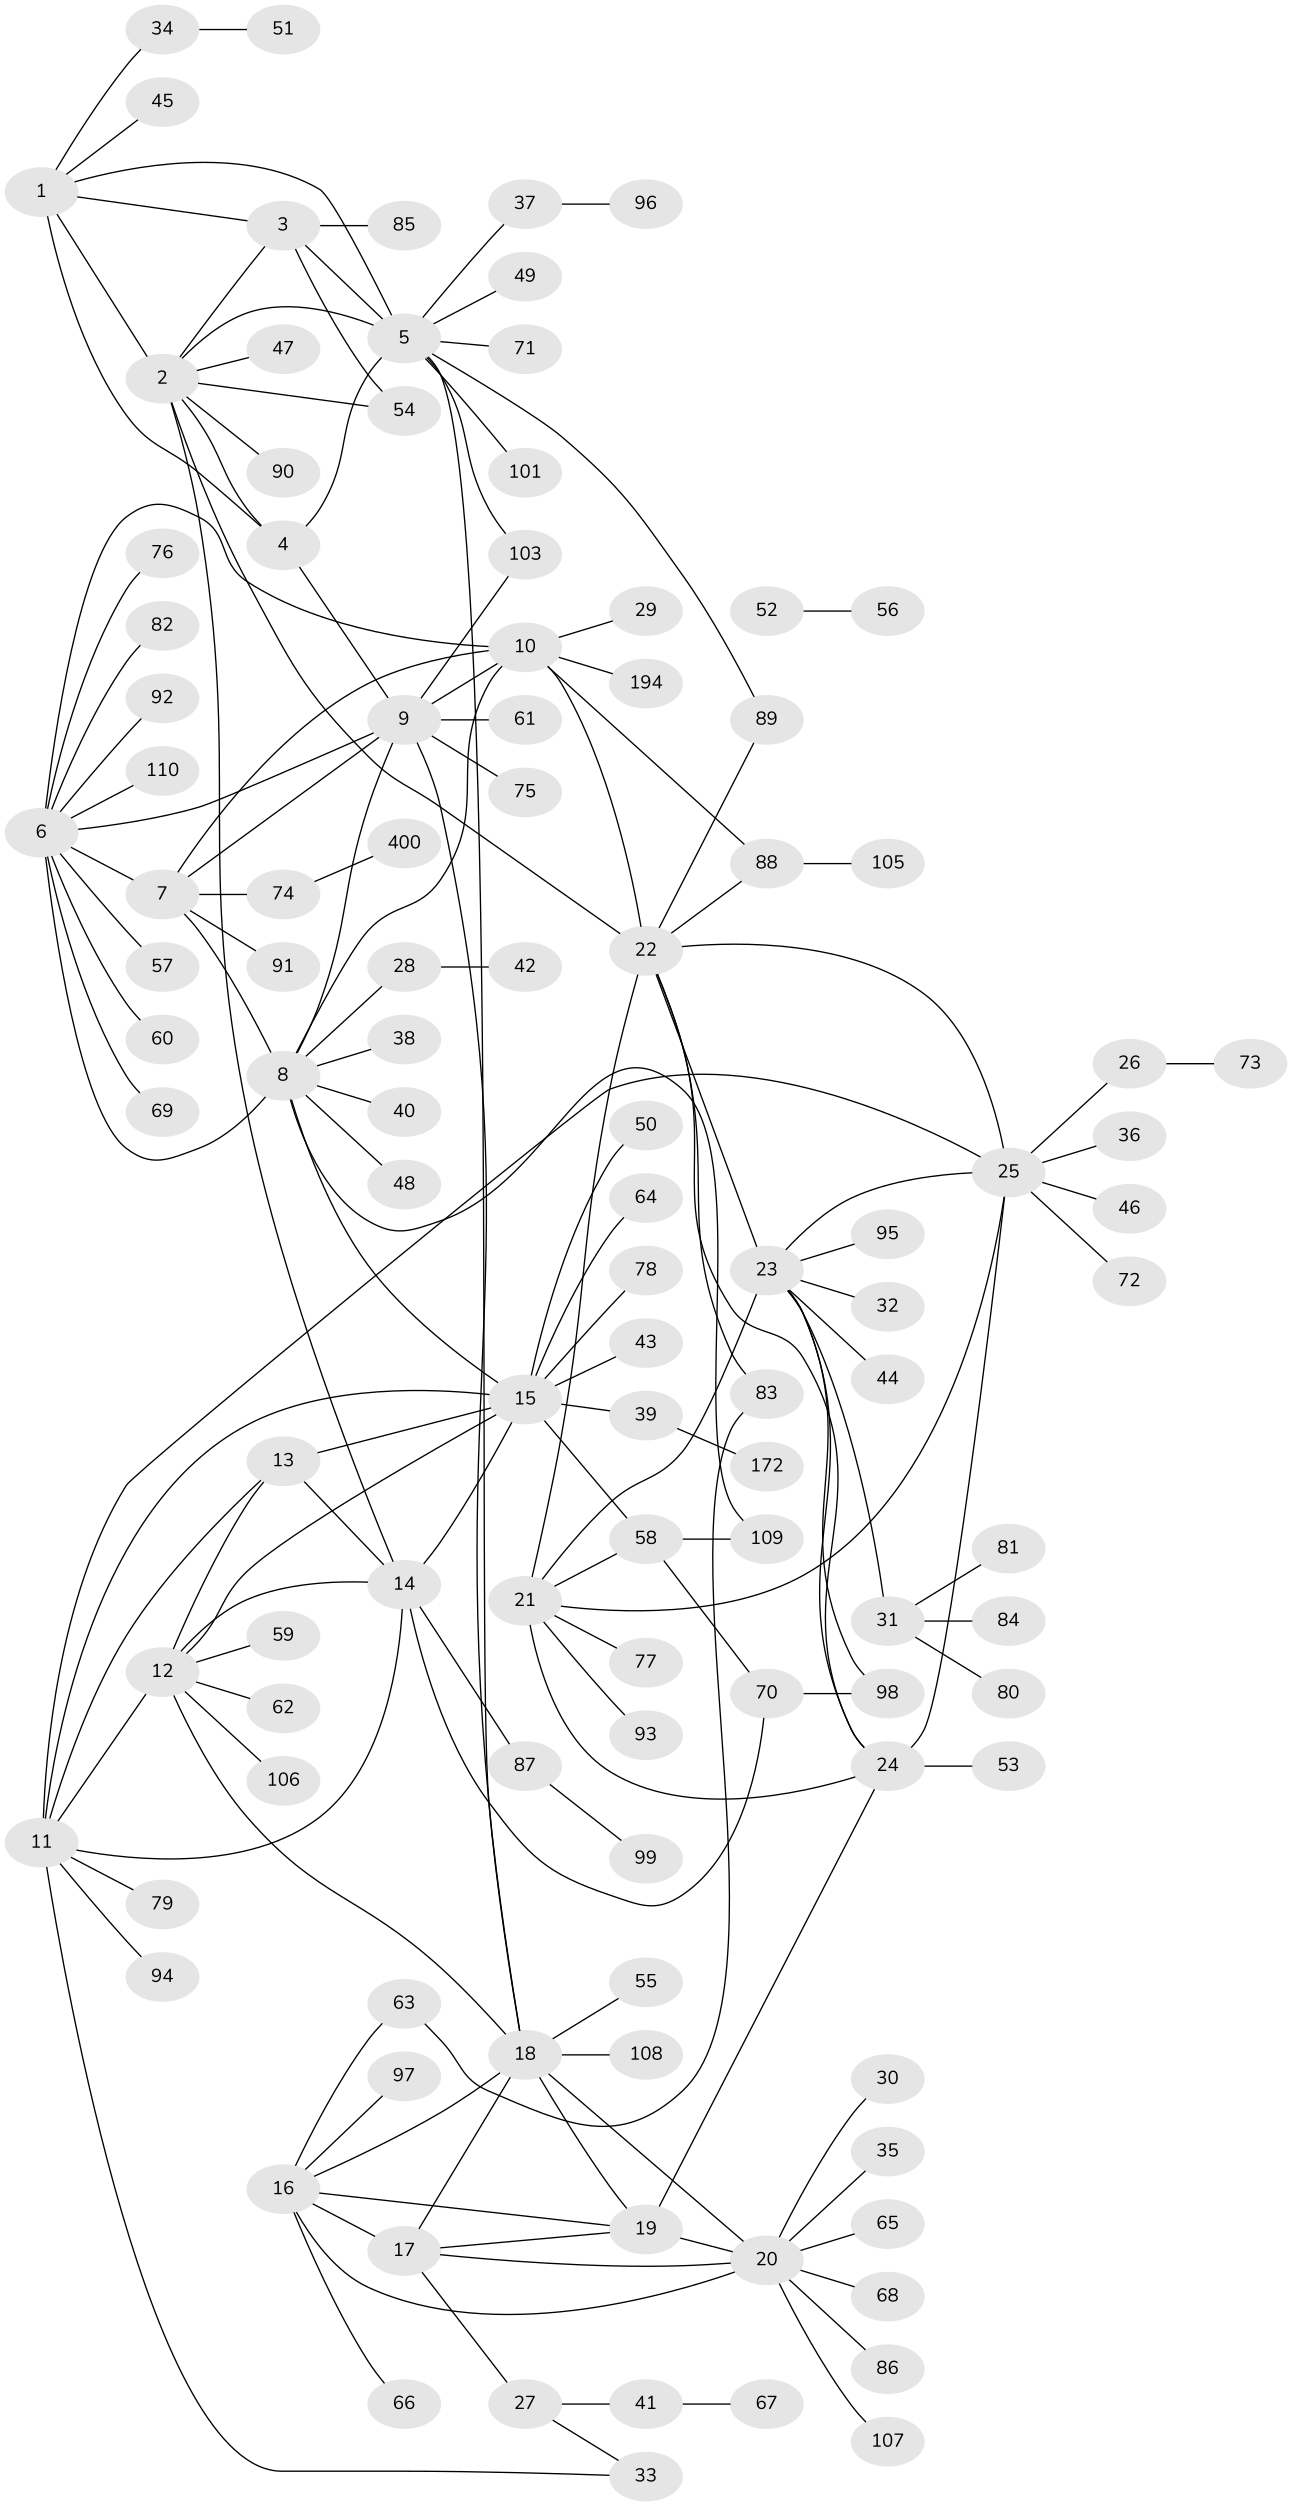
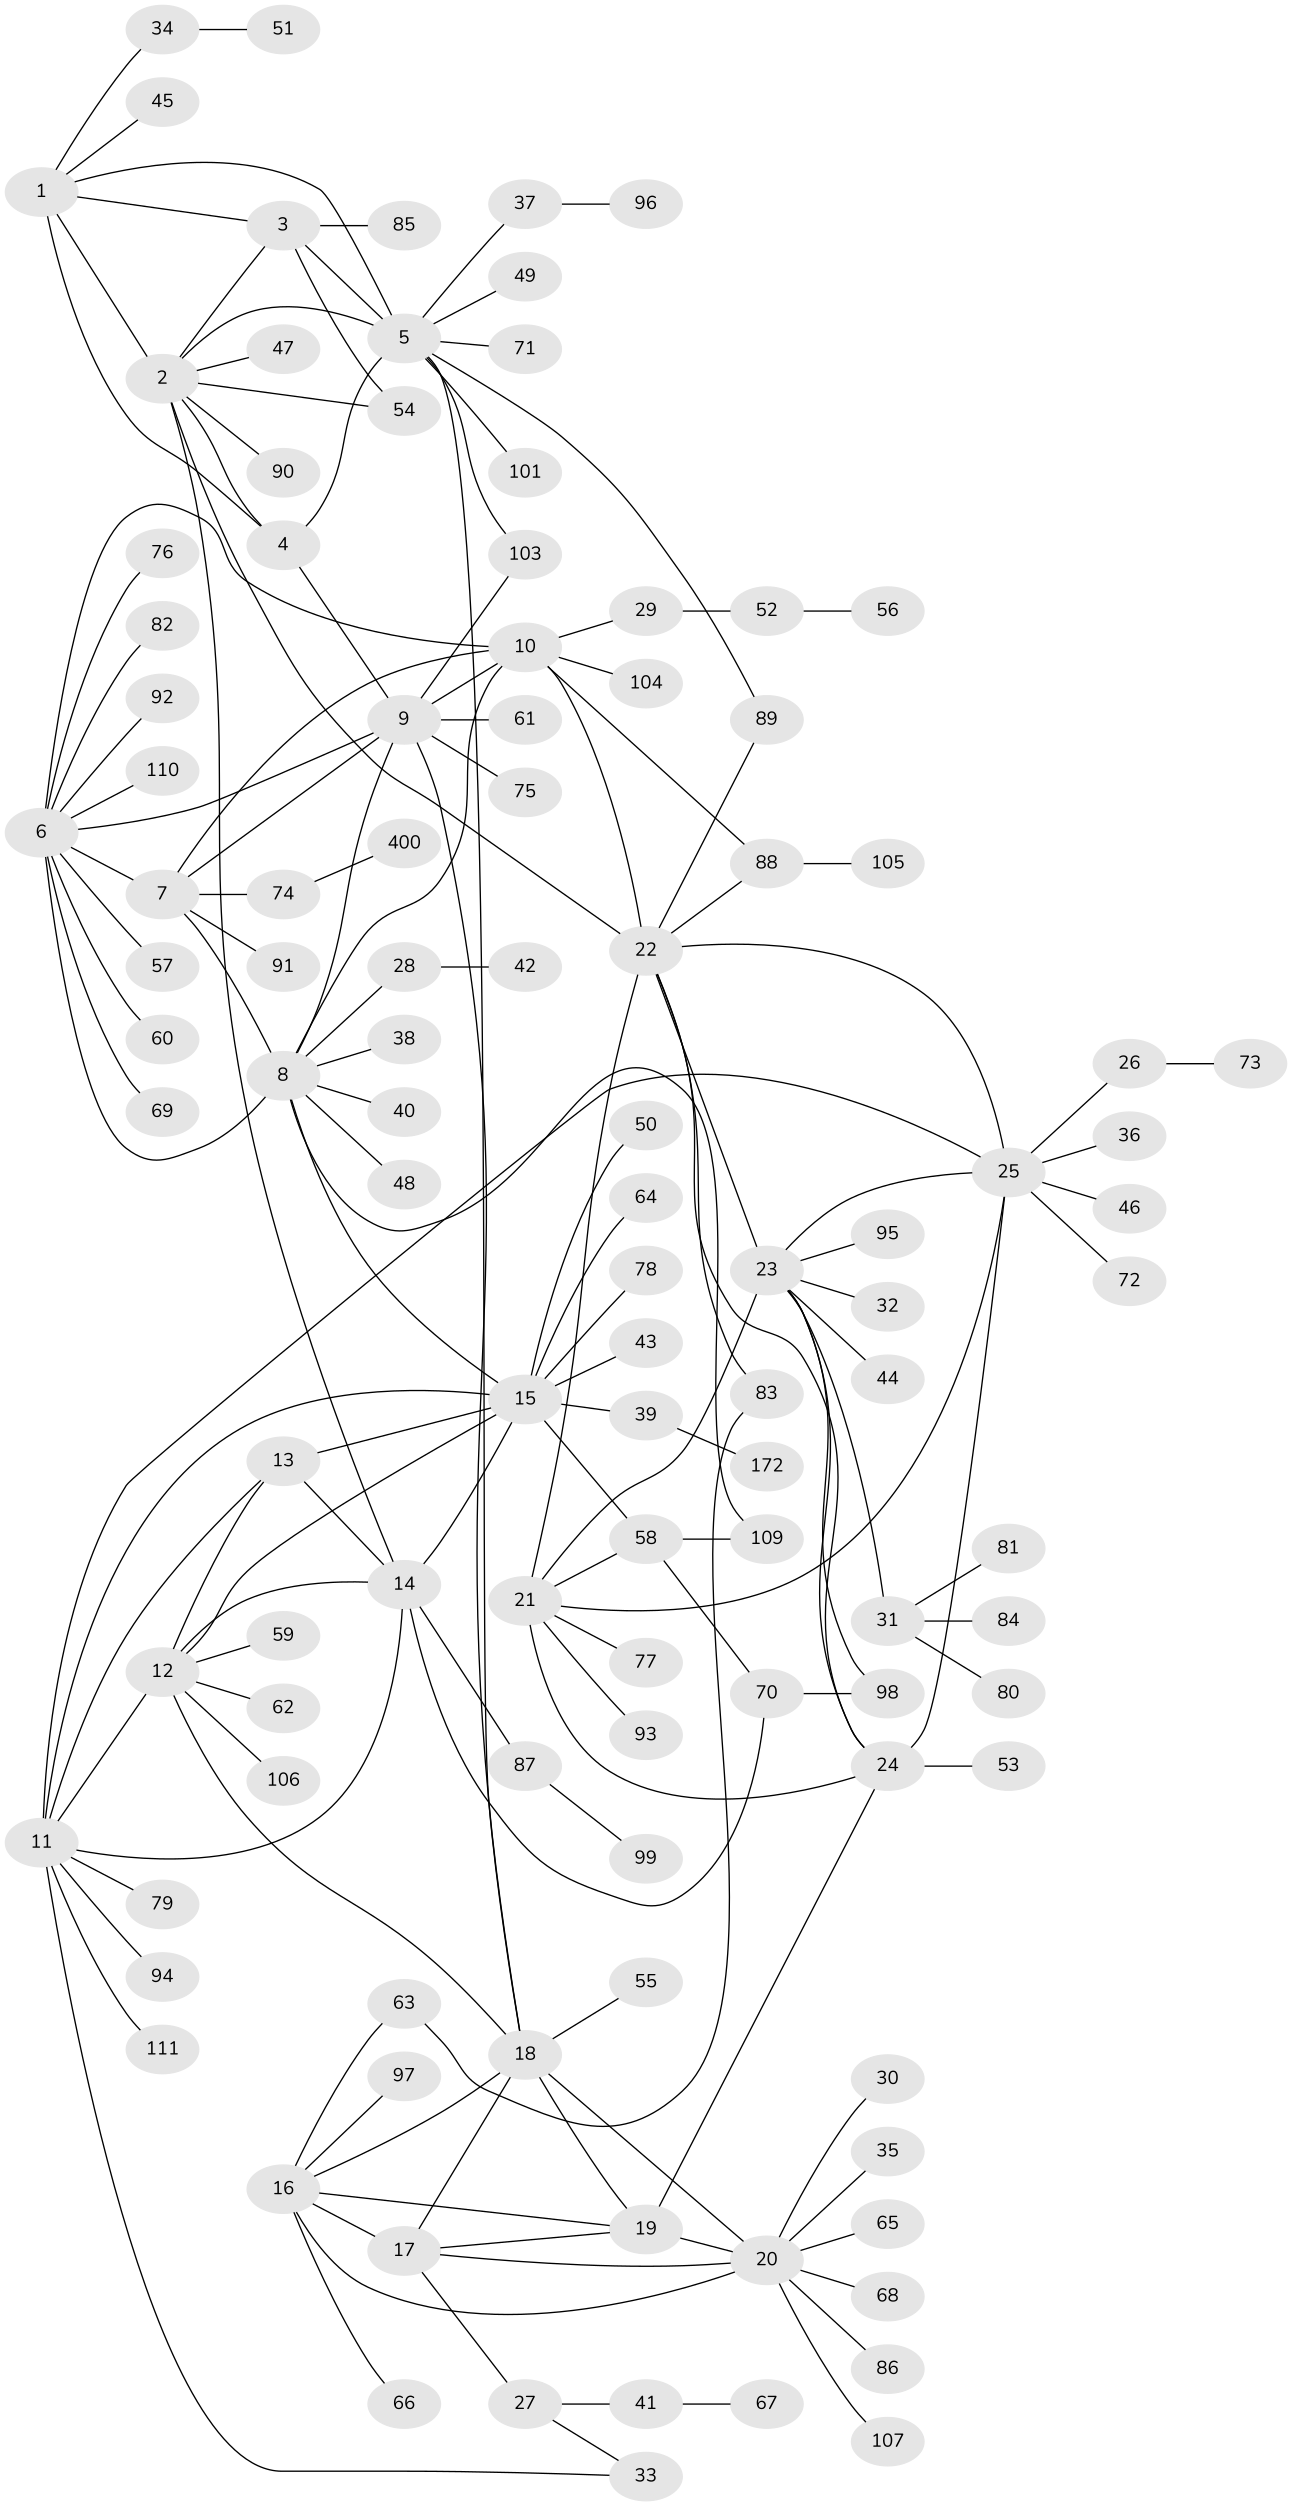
none -> (716, 611)
(646, 684) -> (646, 684)
none -> (163, 2050)
(646, 2055) -> none
